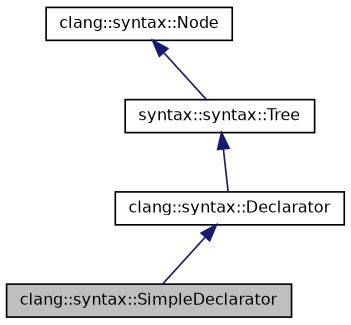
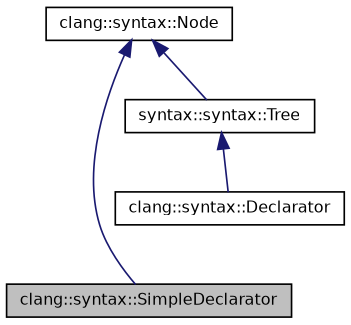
(184, 261) -> (94, 173)
